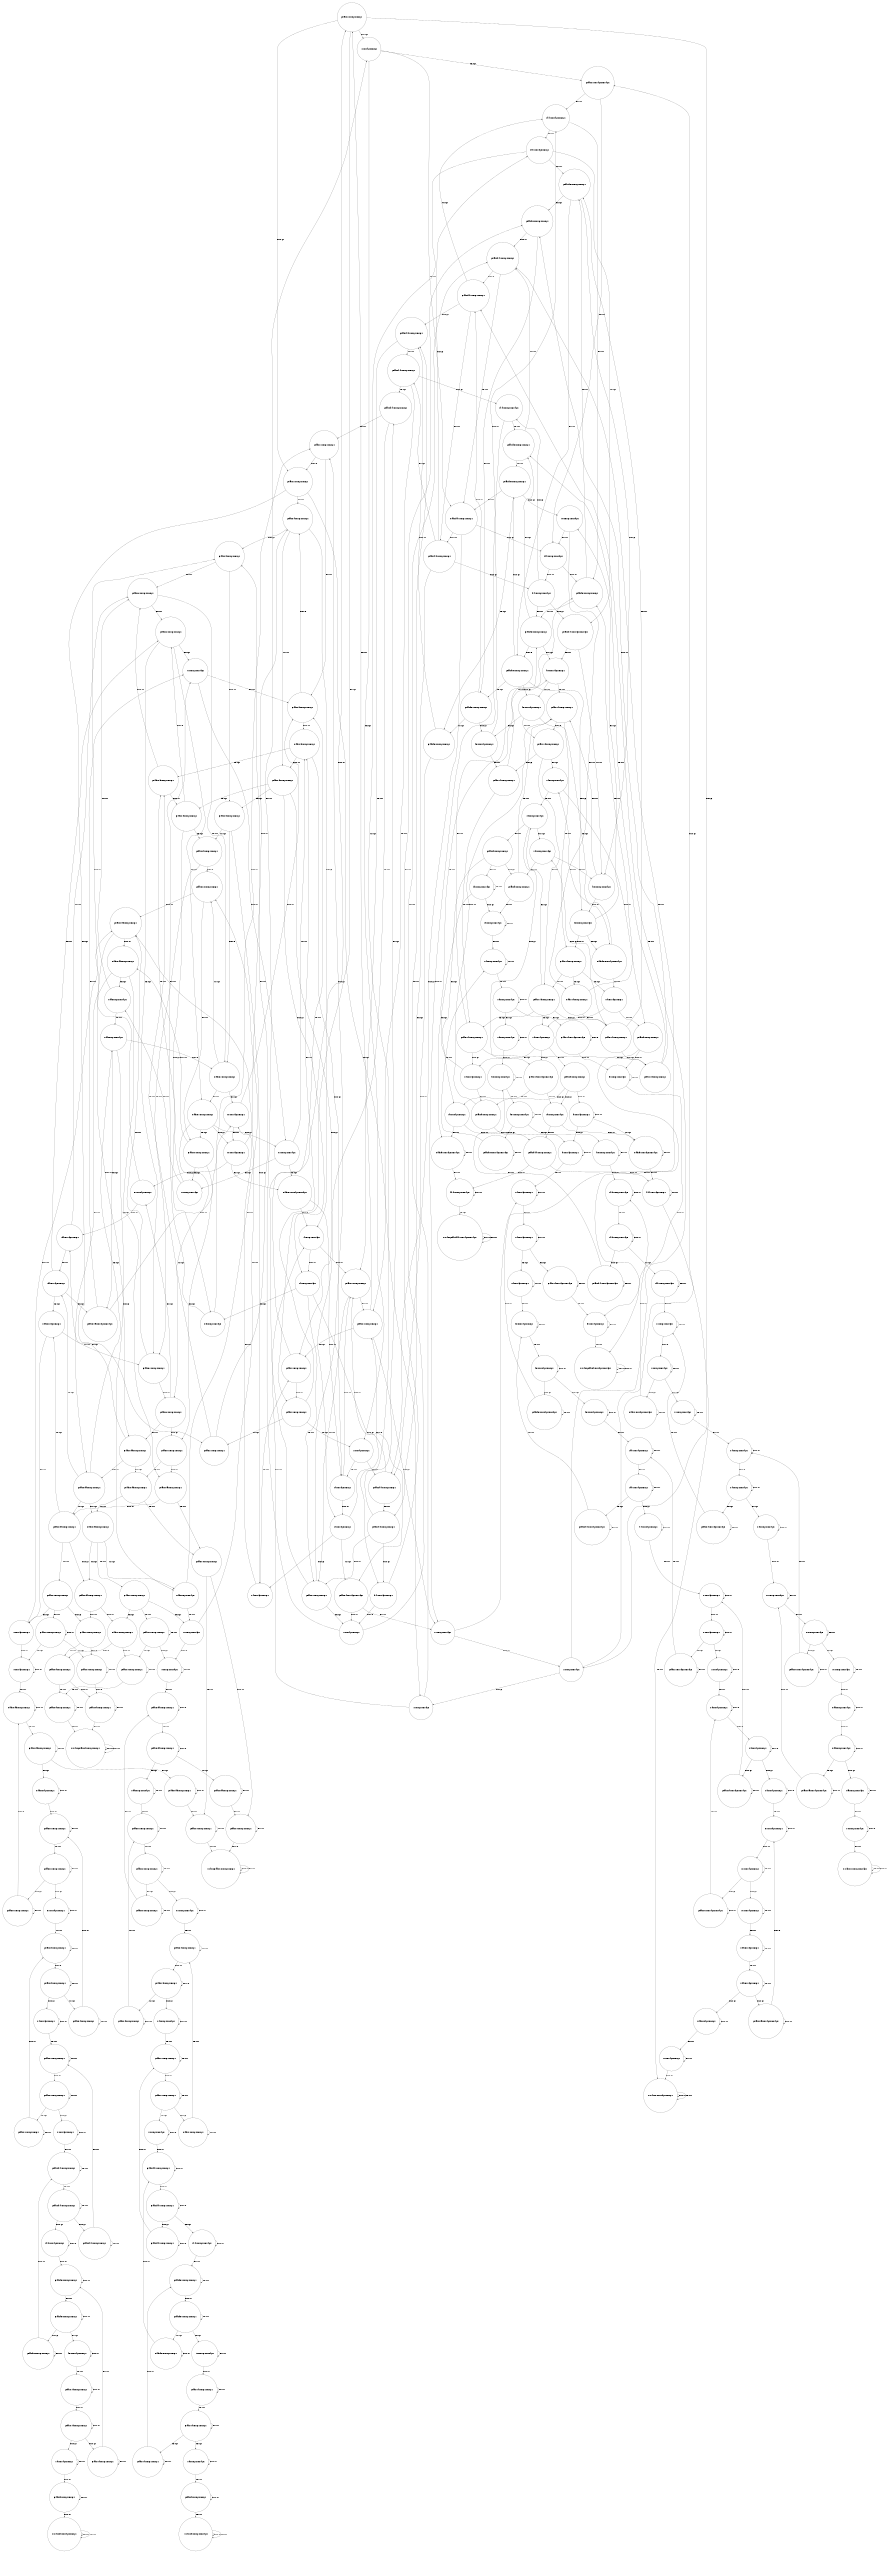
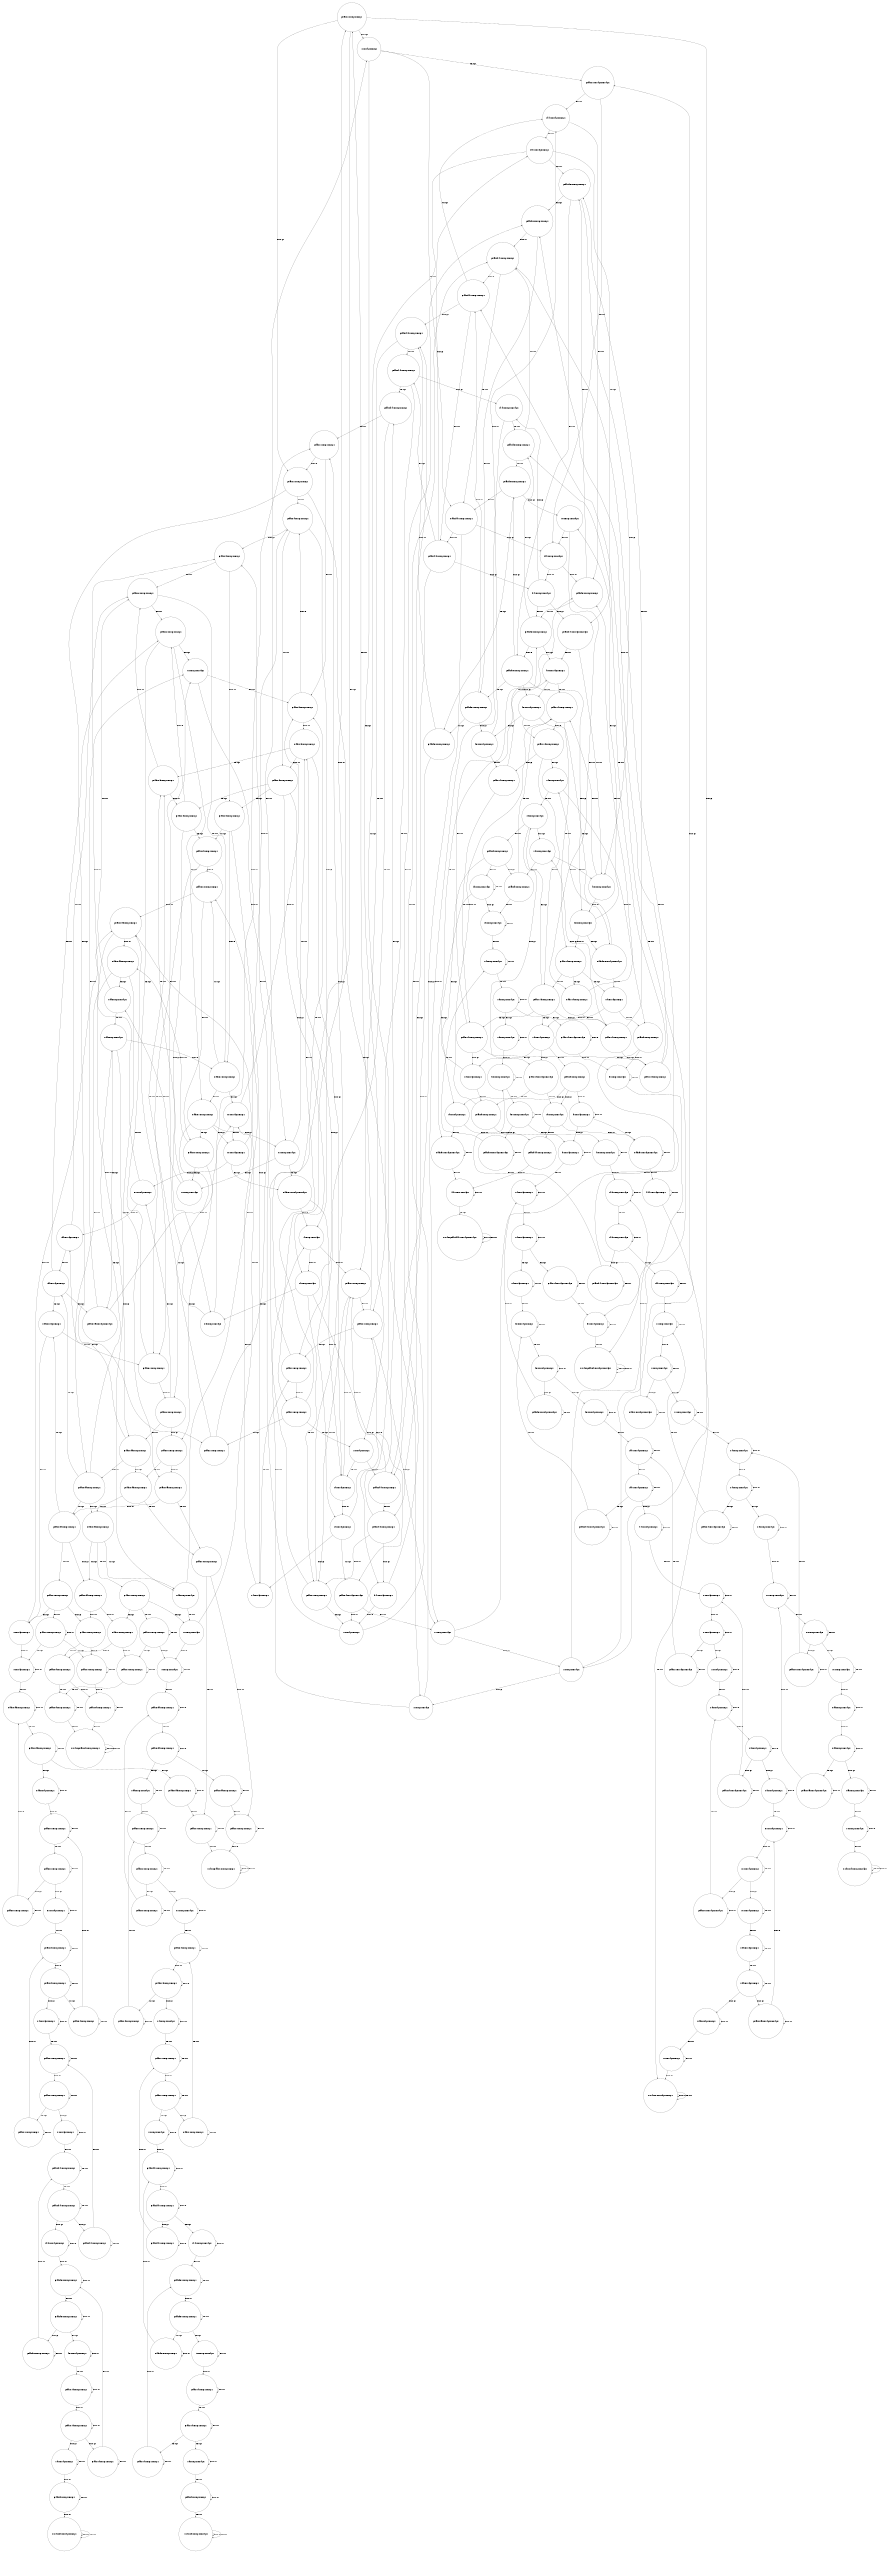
(599, 1172) -> none
(460, 1193) -> (460, 1193)
(855, 1869) -> (855, 1869)
